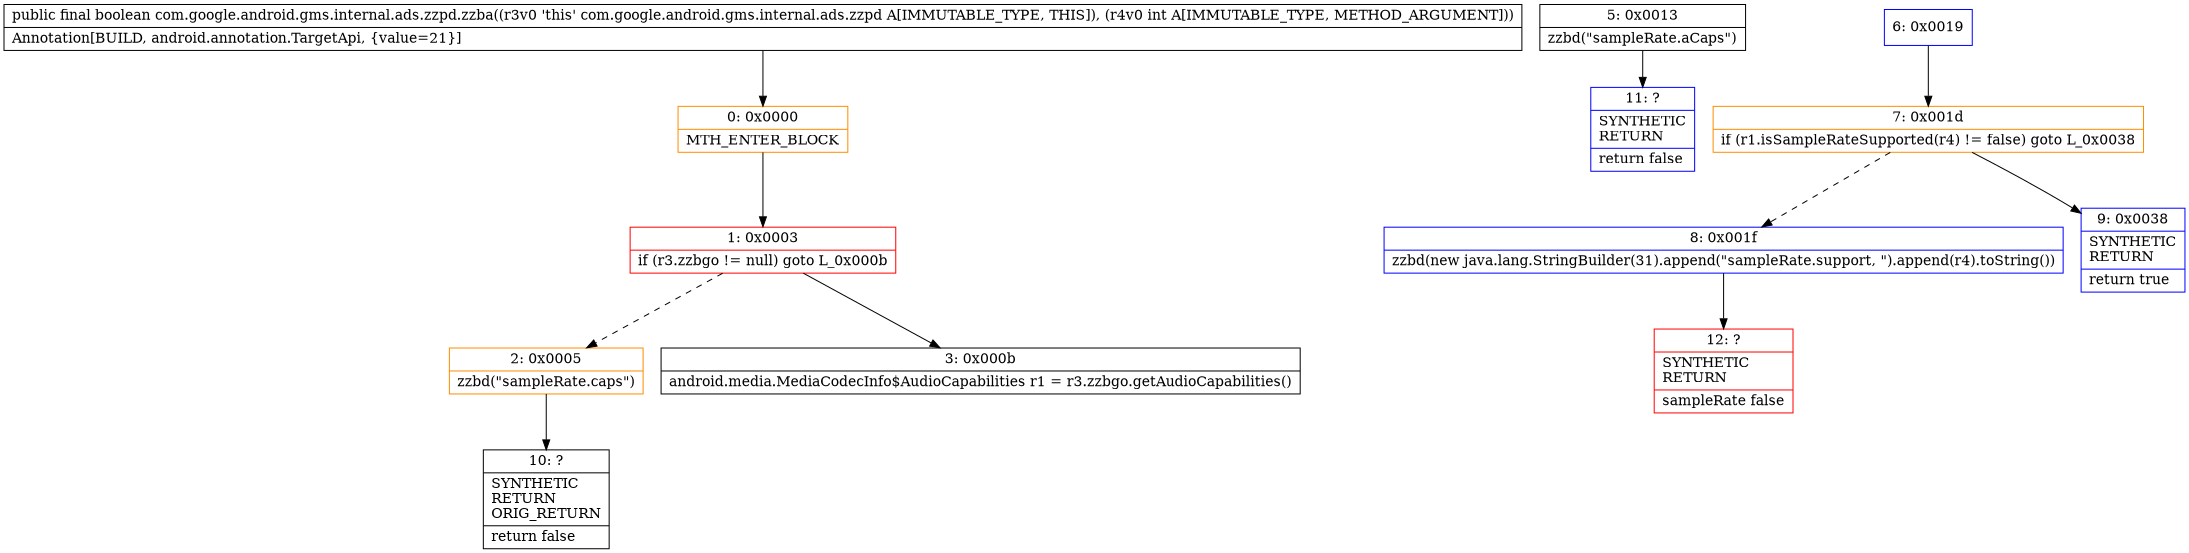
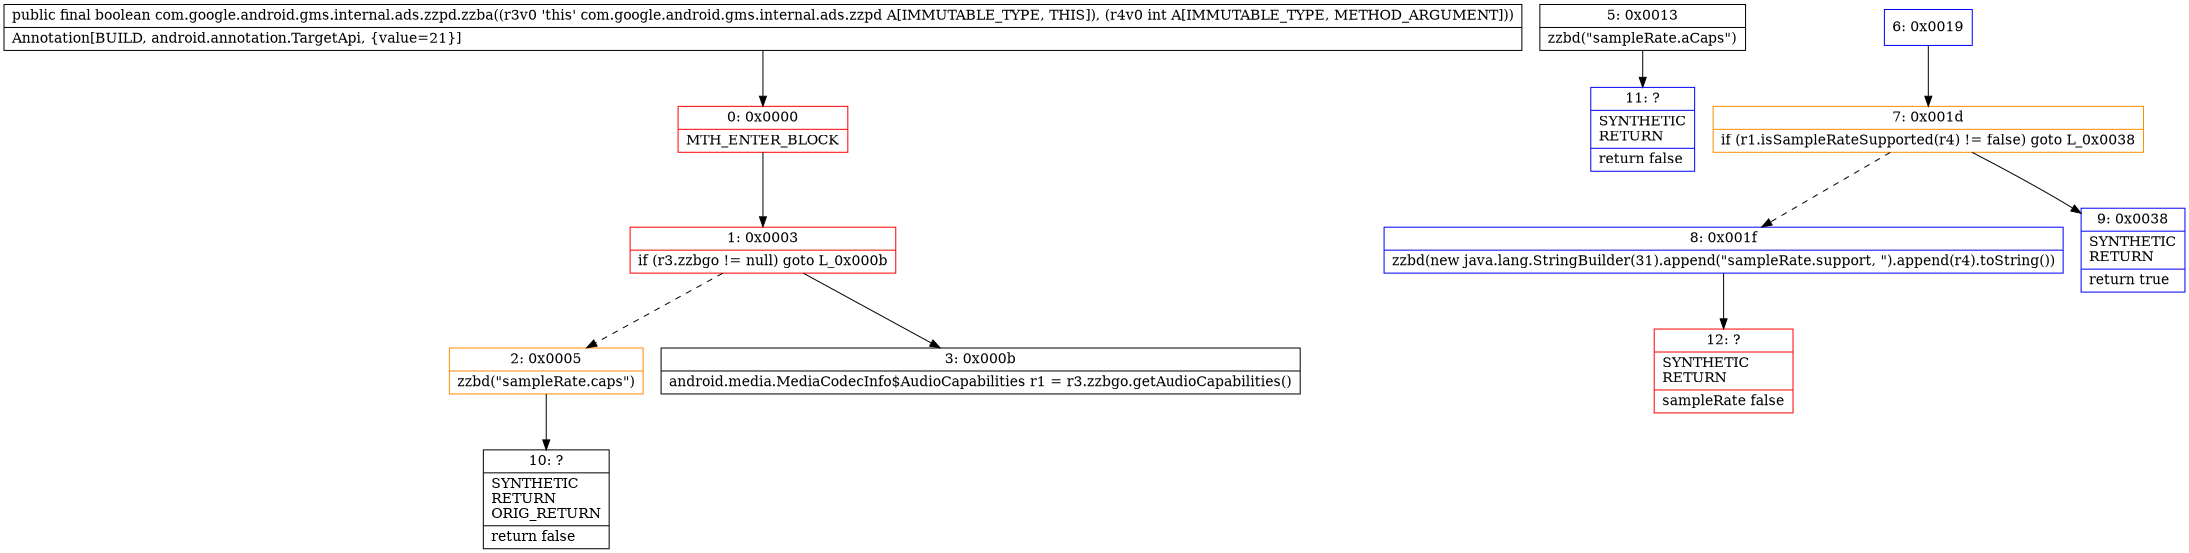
(763, 129) -> (763, 129)
